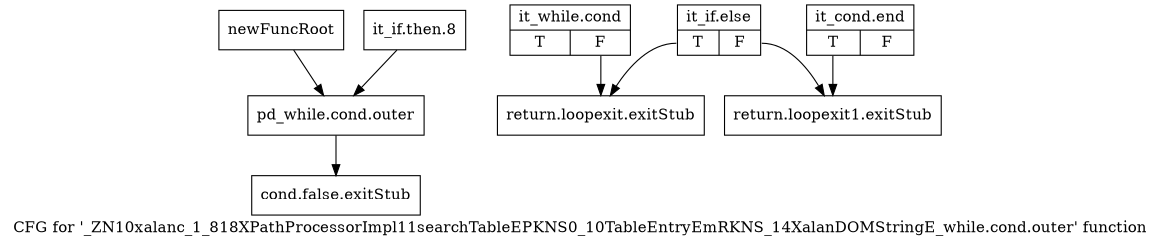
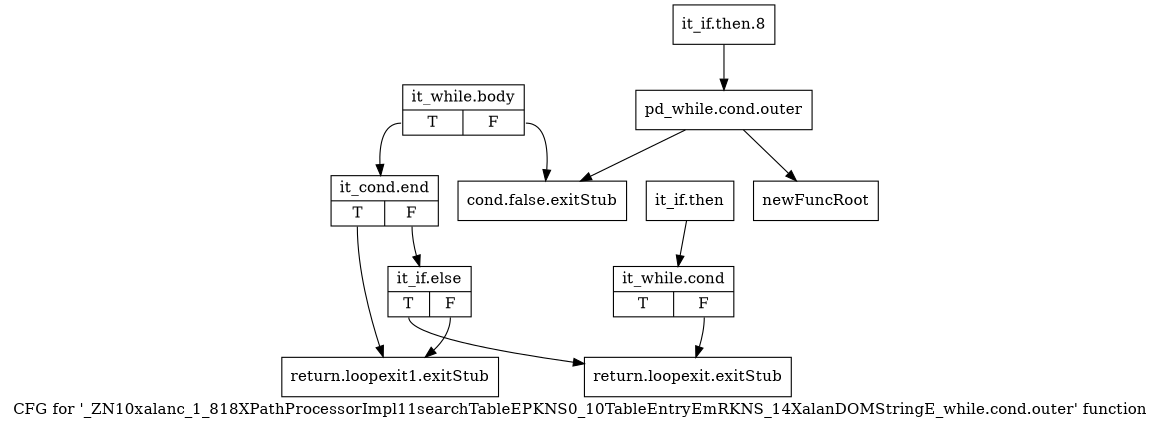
(306, 68) -> (766, 152)
none -> (463, 110)
none -> (690, 201)
none -> (413, 241)
